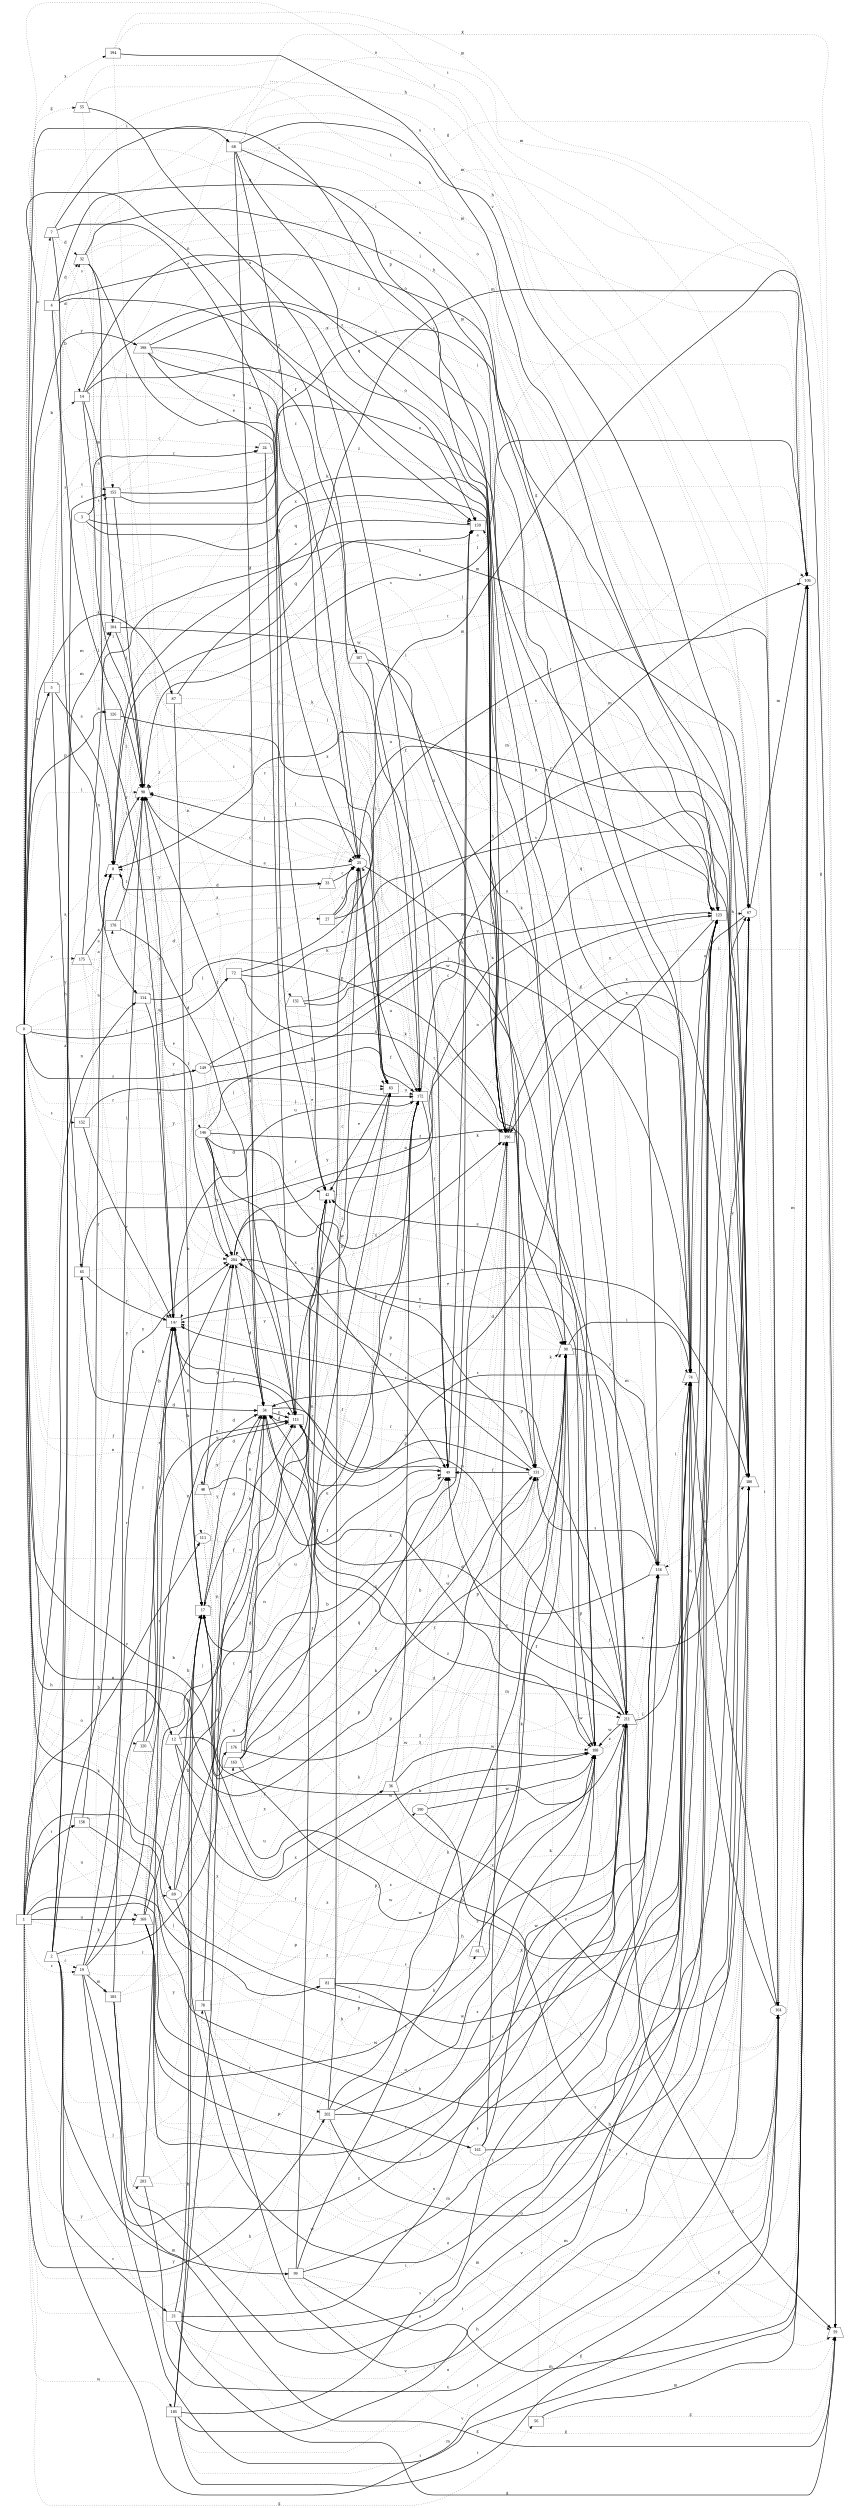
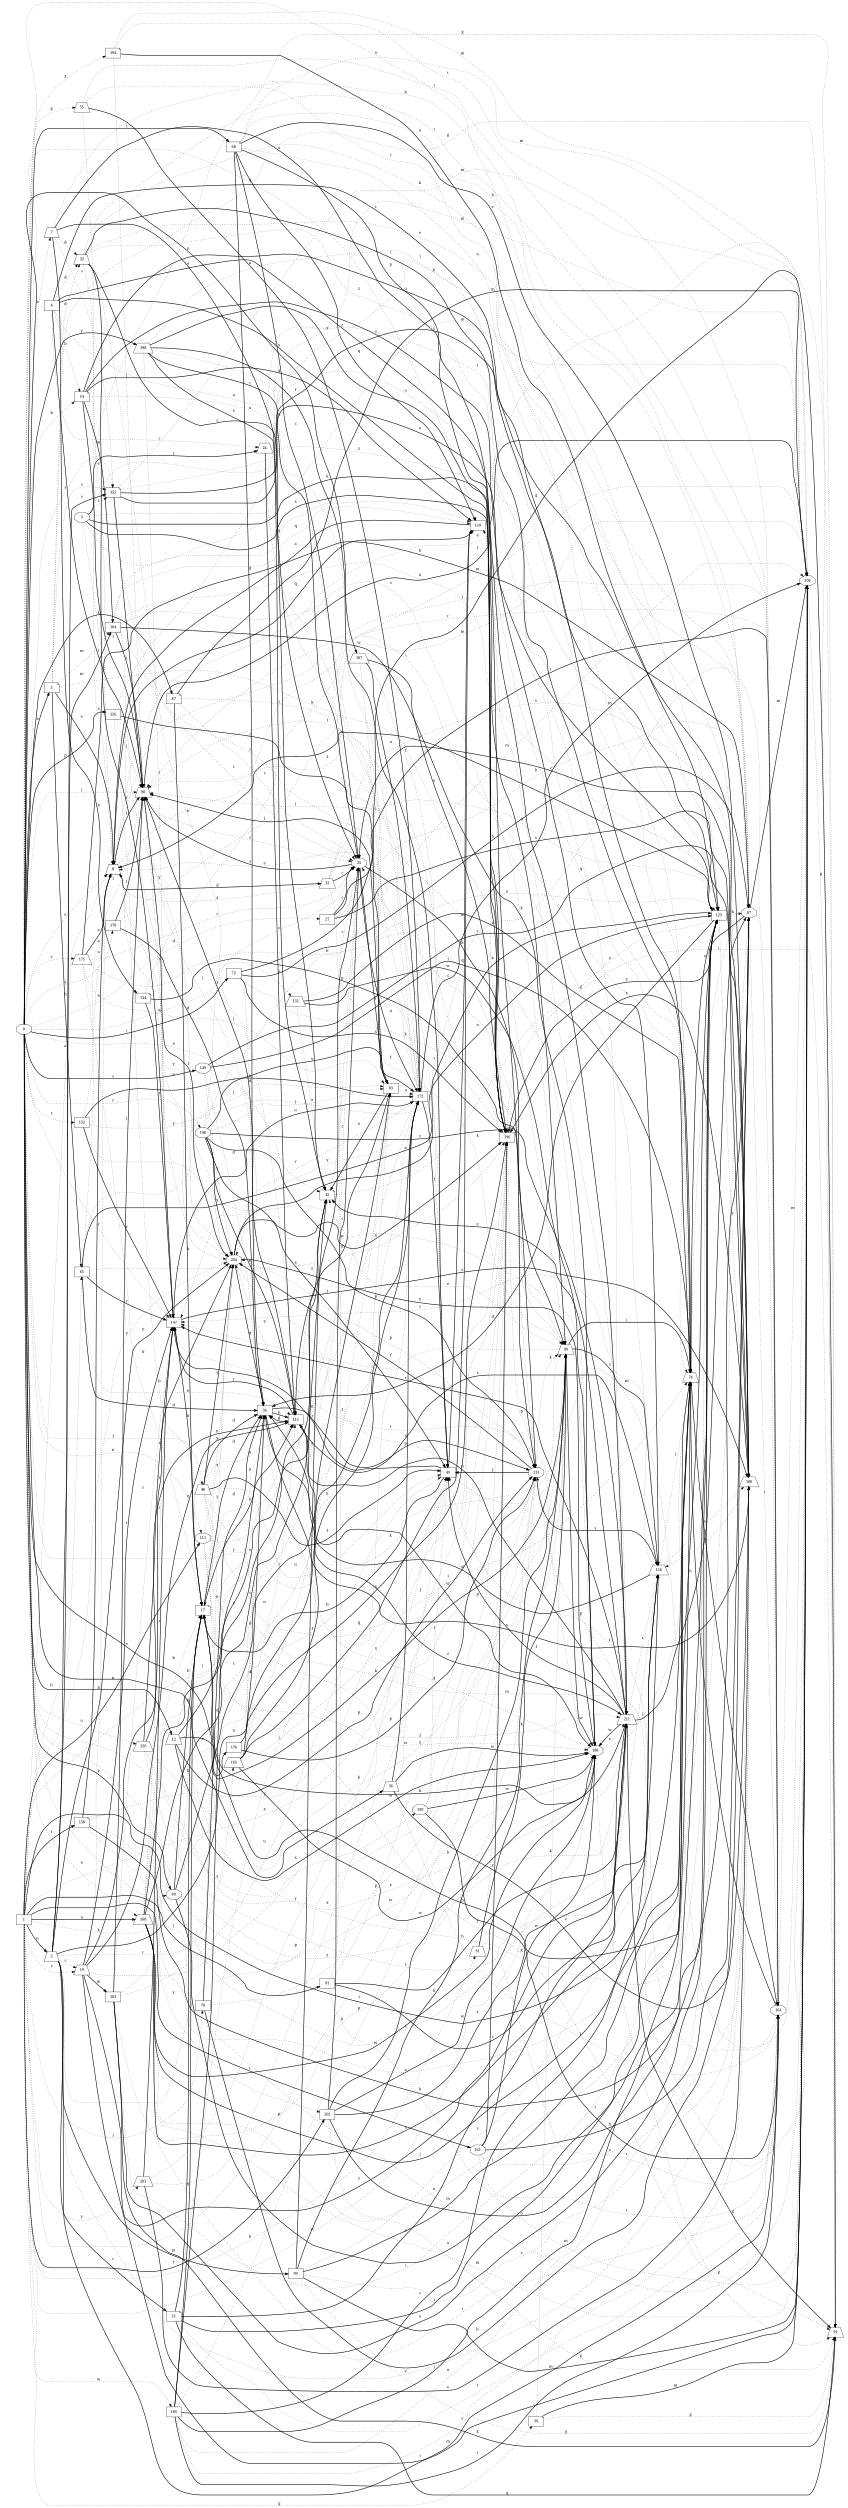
(60, 1474) -> (35, 1938)
(420, 1590) -> (420, 1590)
